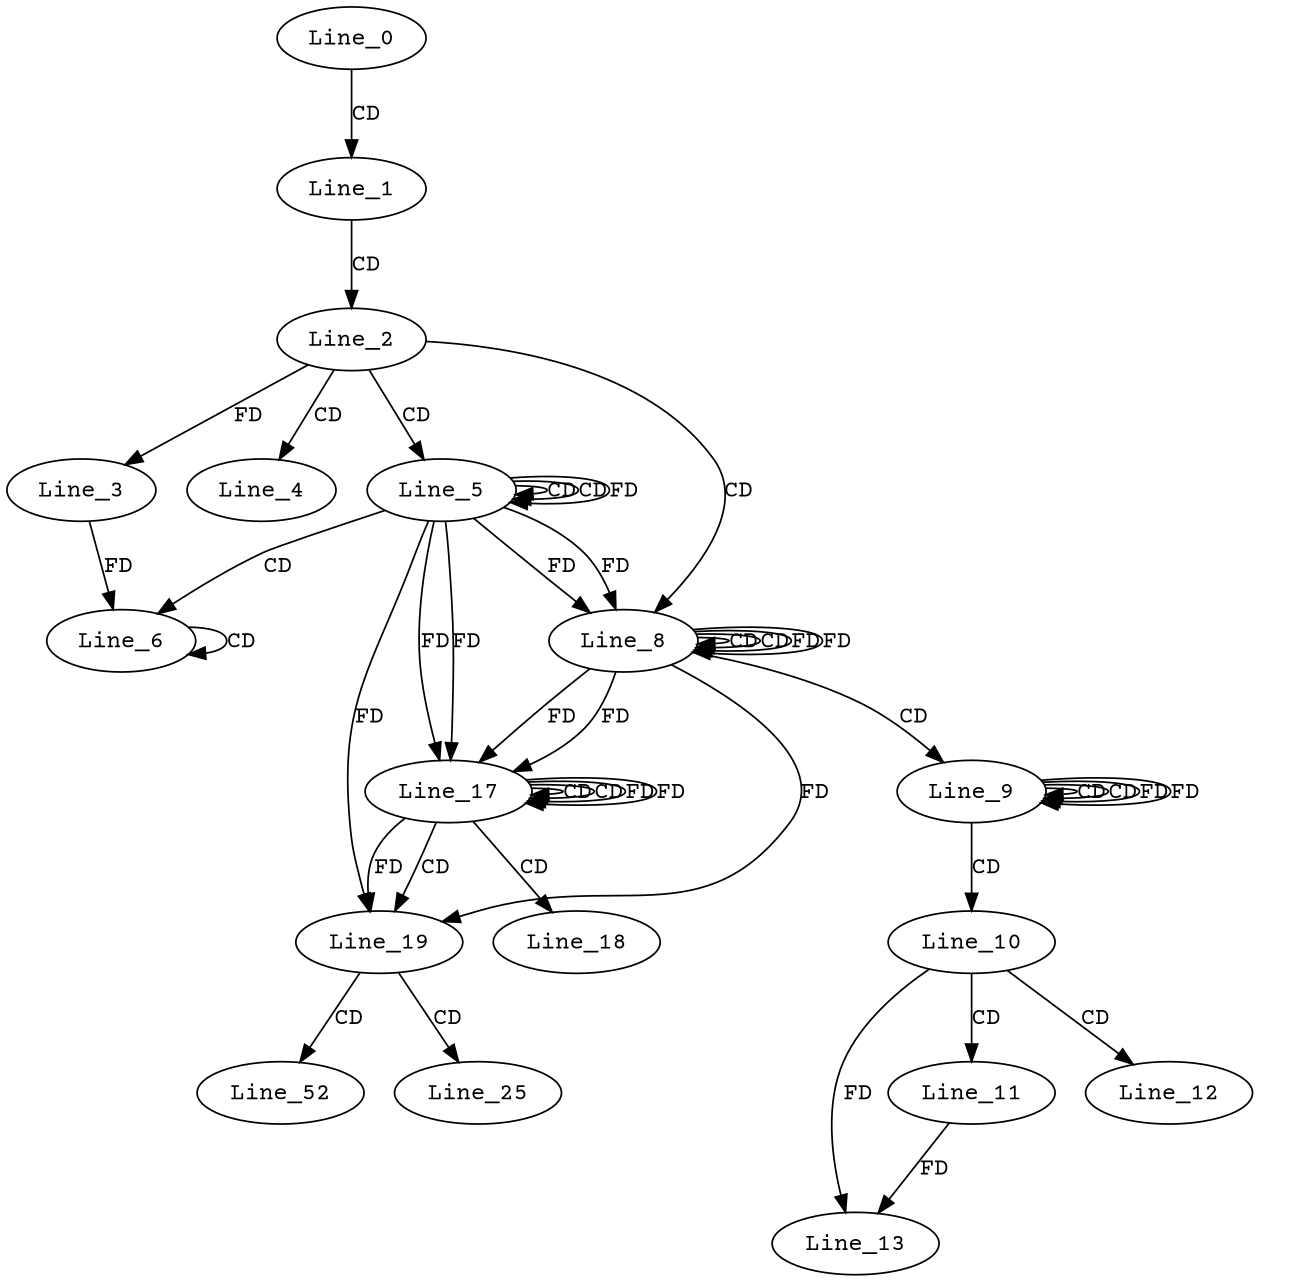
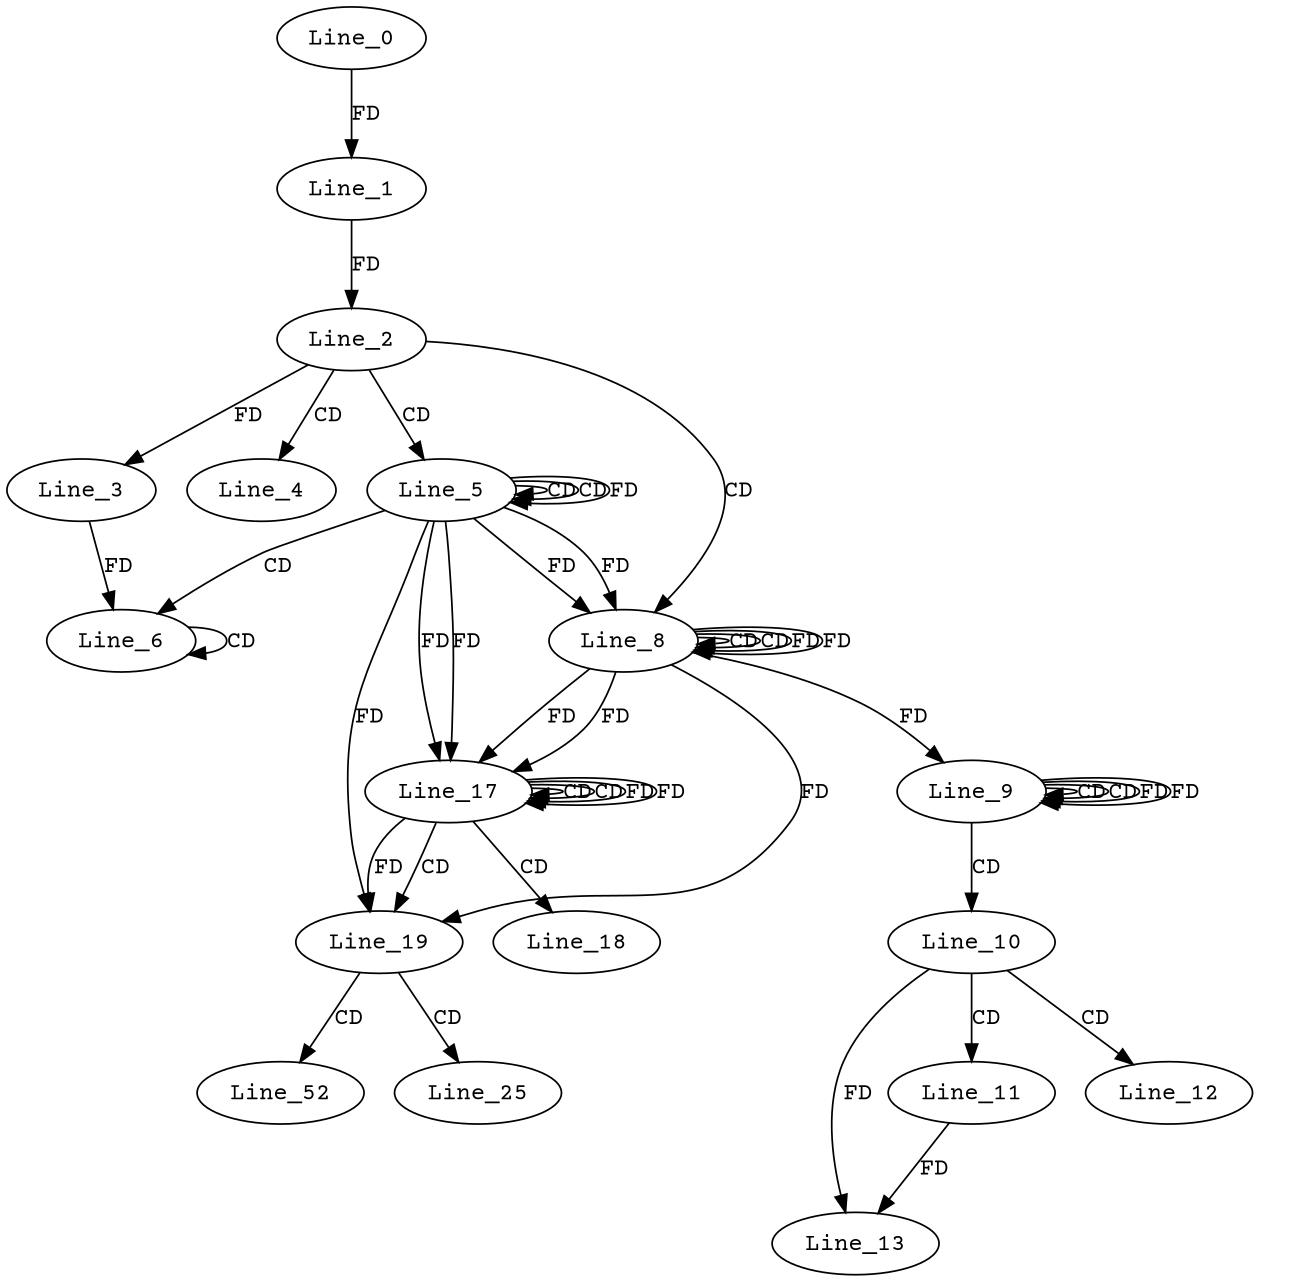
(366, 113) -> (366, 113)
(366, 264) -> (366, 264)
(914, 716) -> (914, 716)
